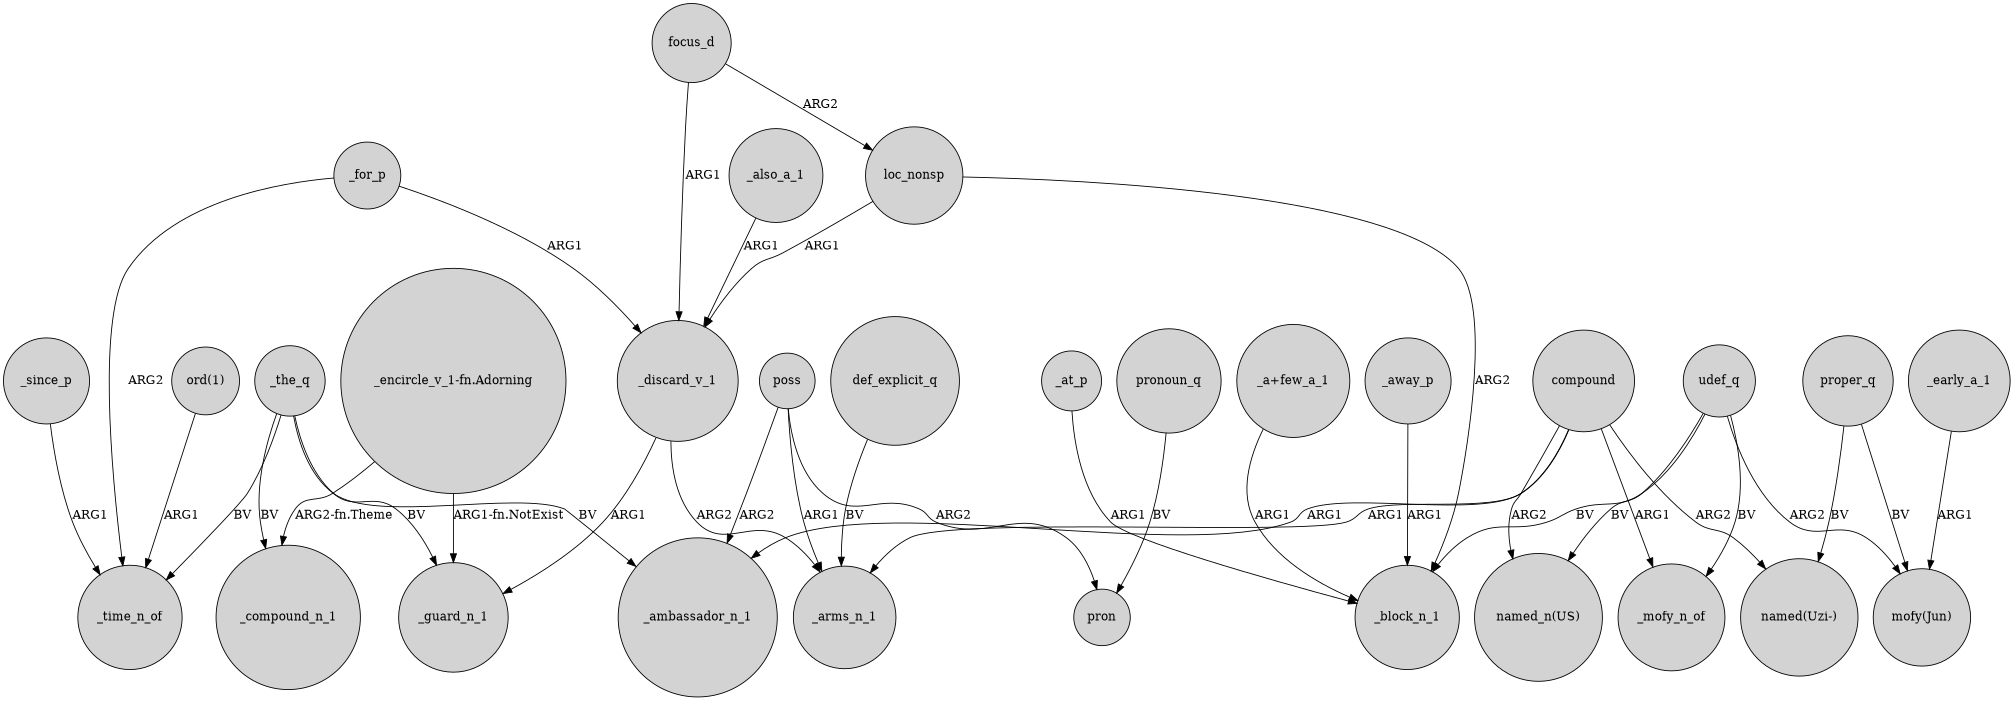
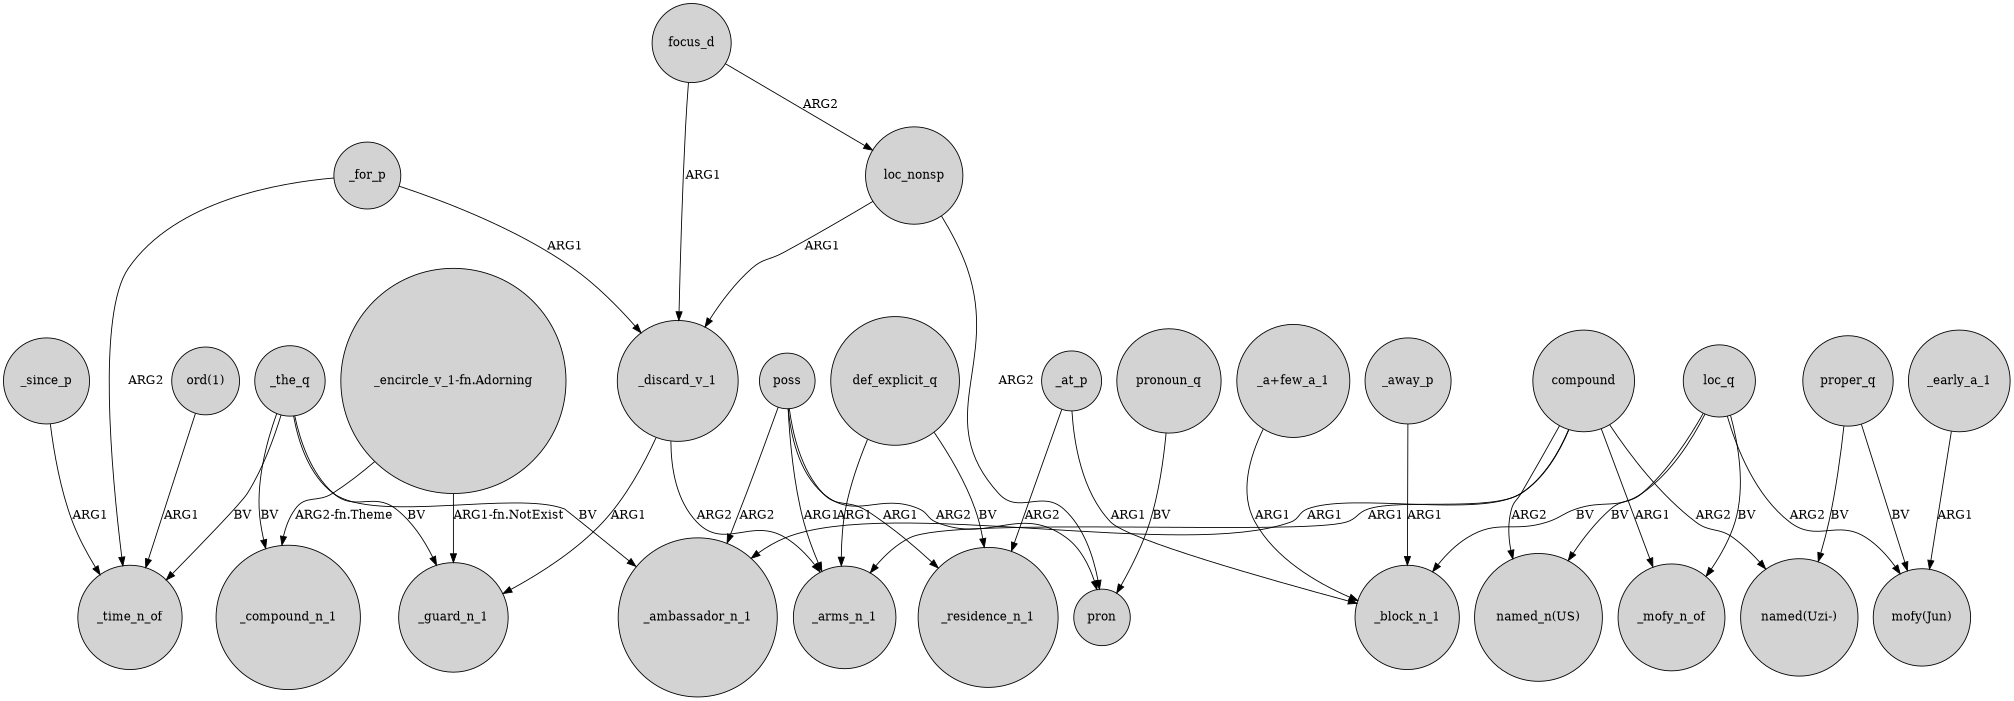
(776, 176) -> none
(1367, 222) -> (969, 430)
(1719, 381) -> (1719, 381)
(855, 516) -> (855, 516)
none -> (988, 617)
